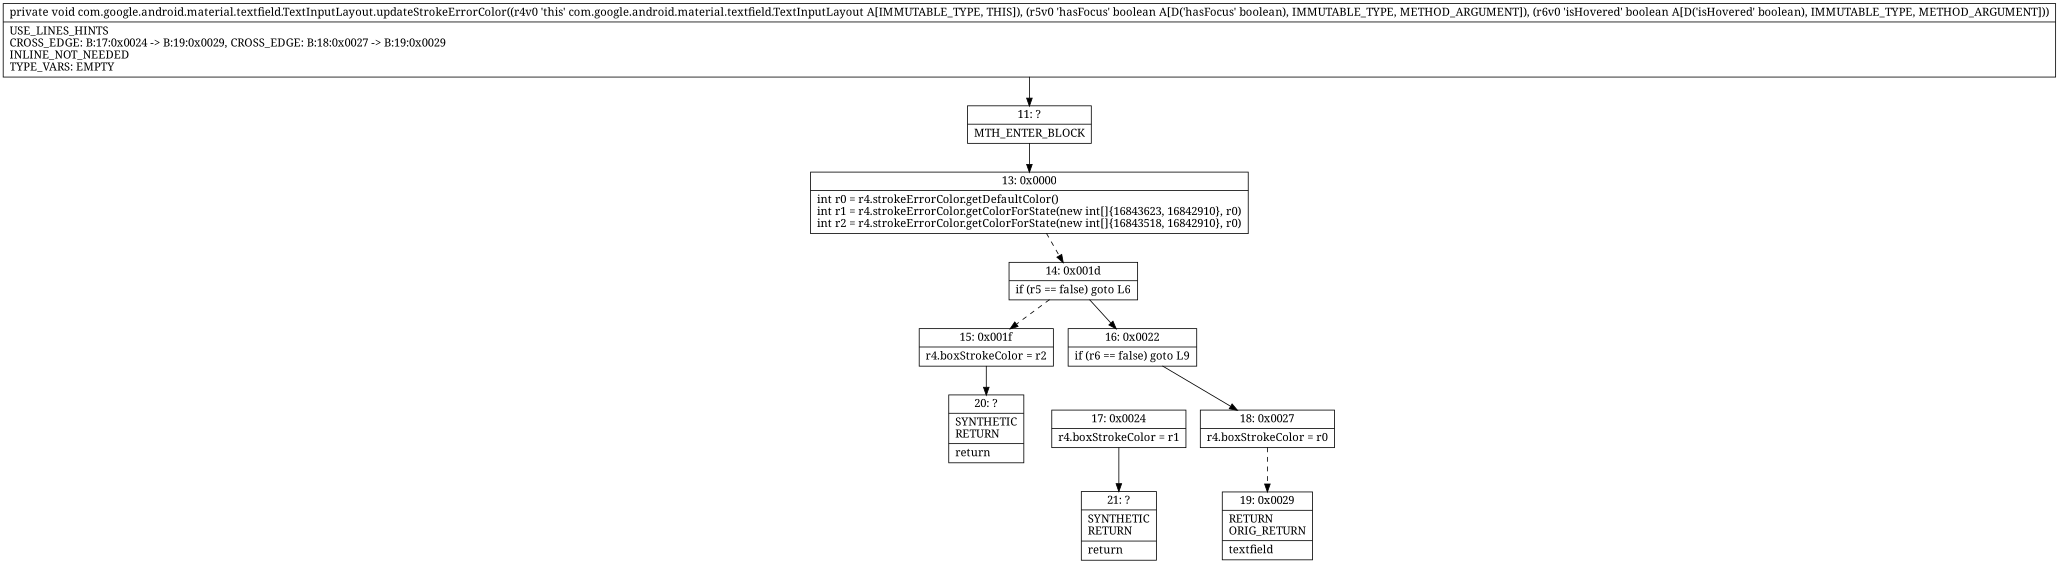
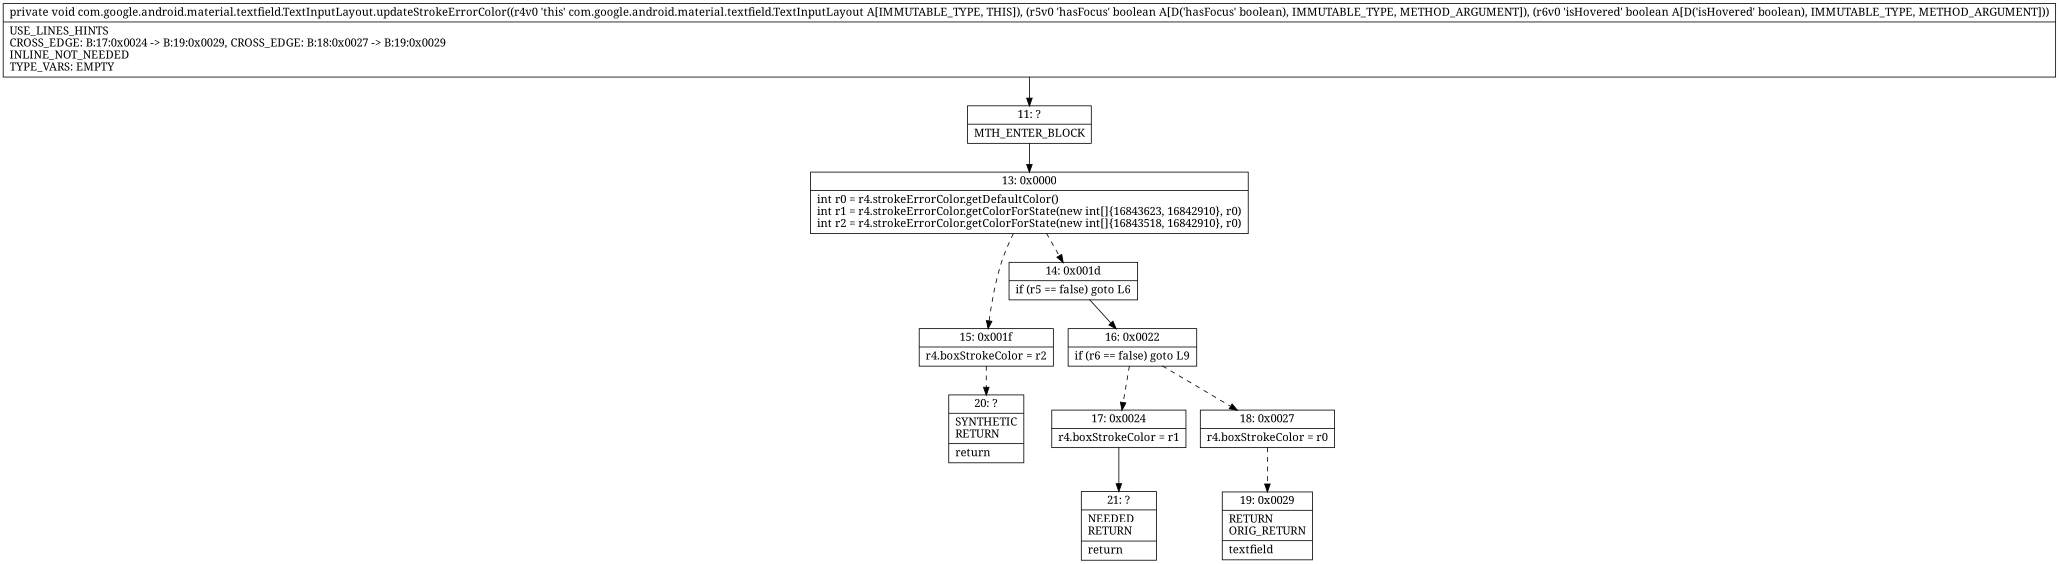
(1033, 312) -> (998, 276)
(986, 377) -> (986, 377)
none -> (1126, 384)
(1196, 386) -> (1196, 386)
(1119, 519) -> (1111, 519)
